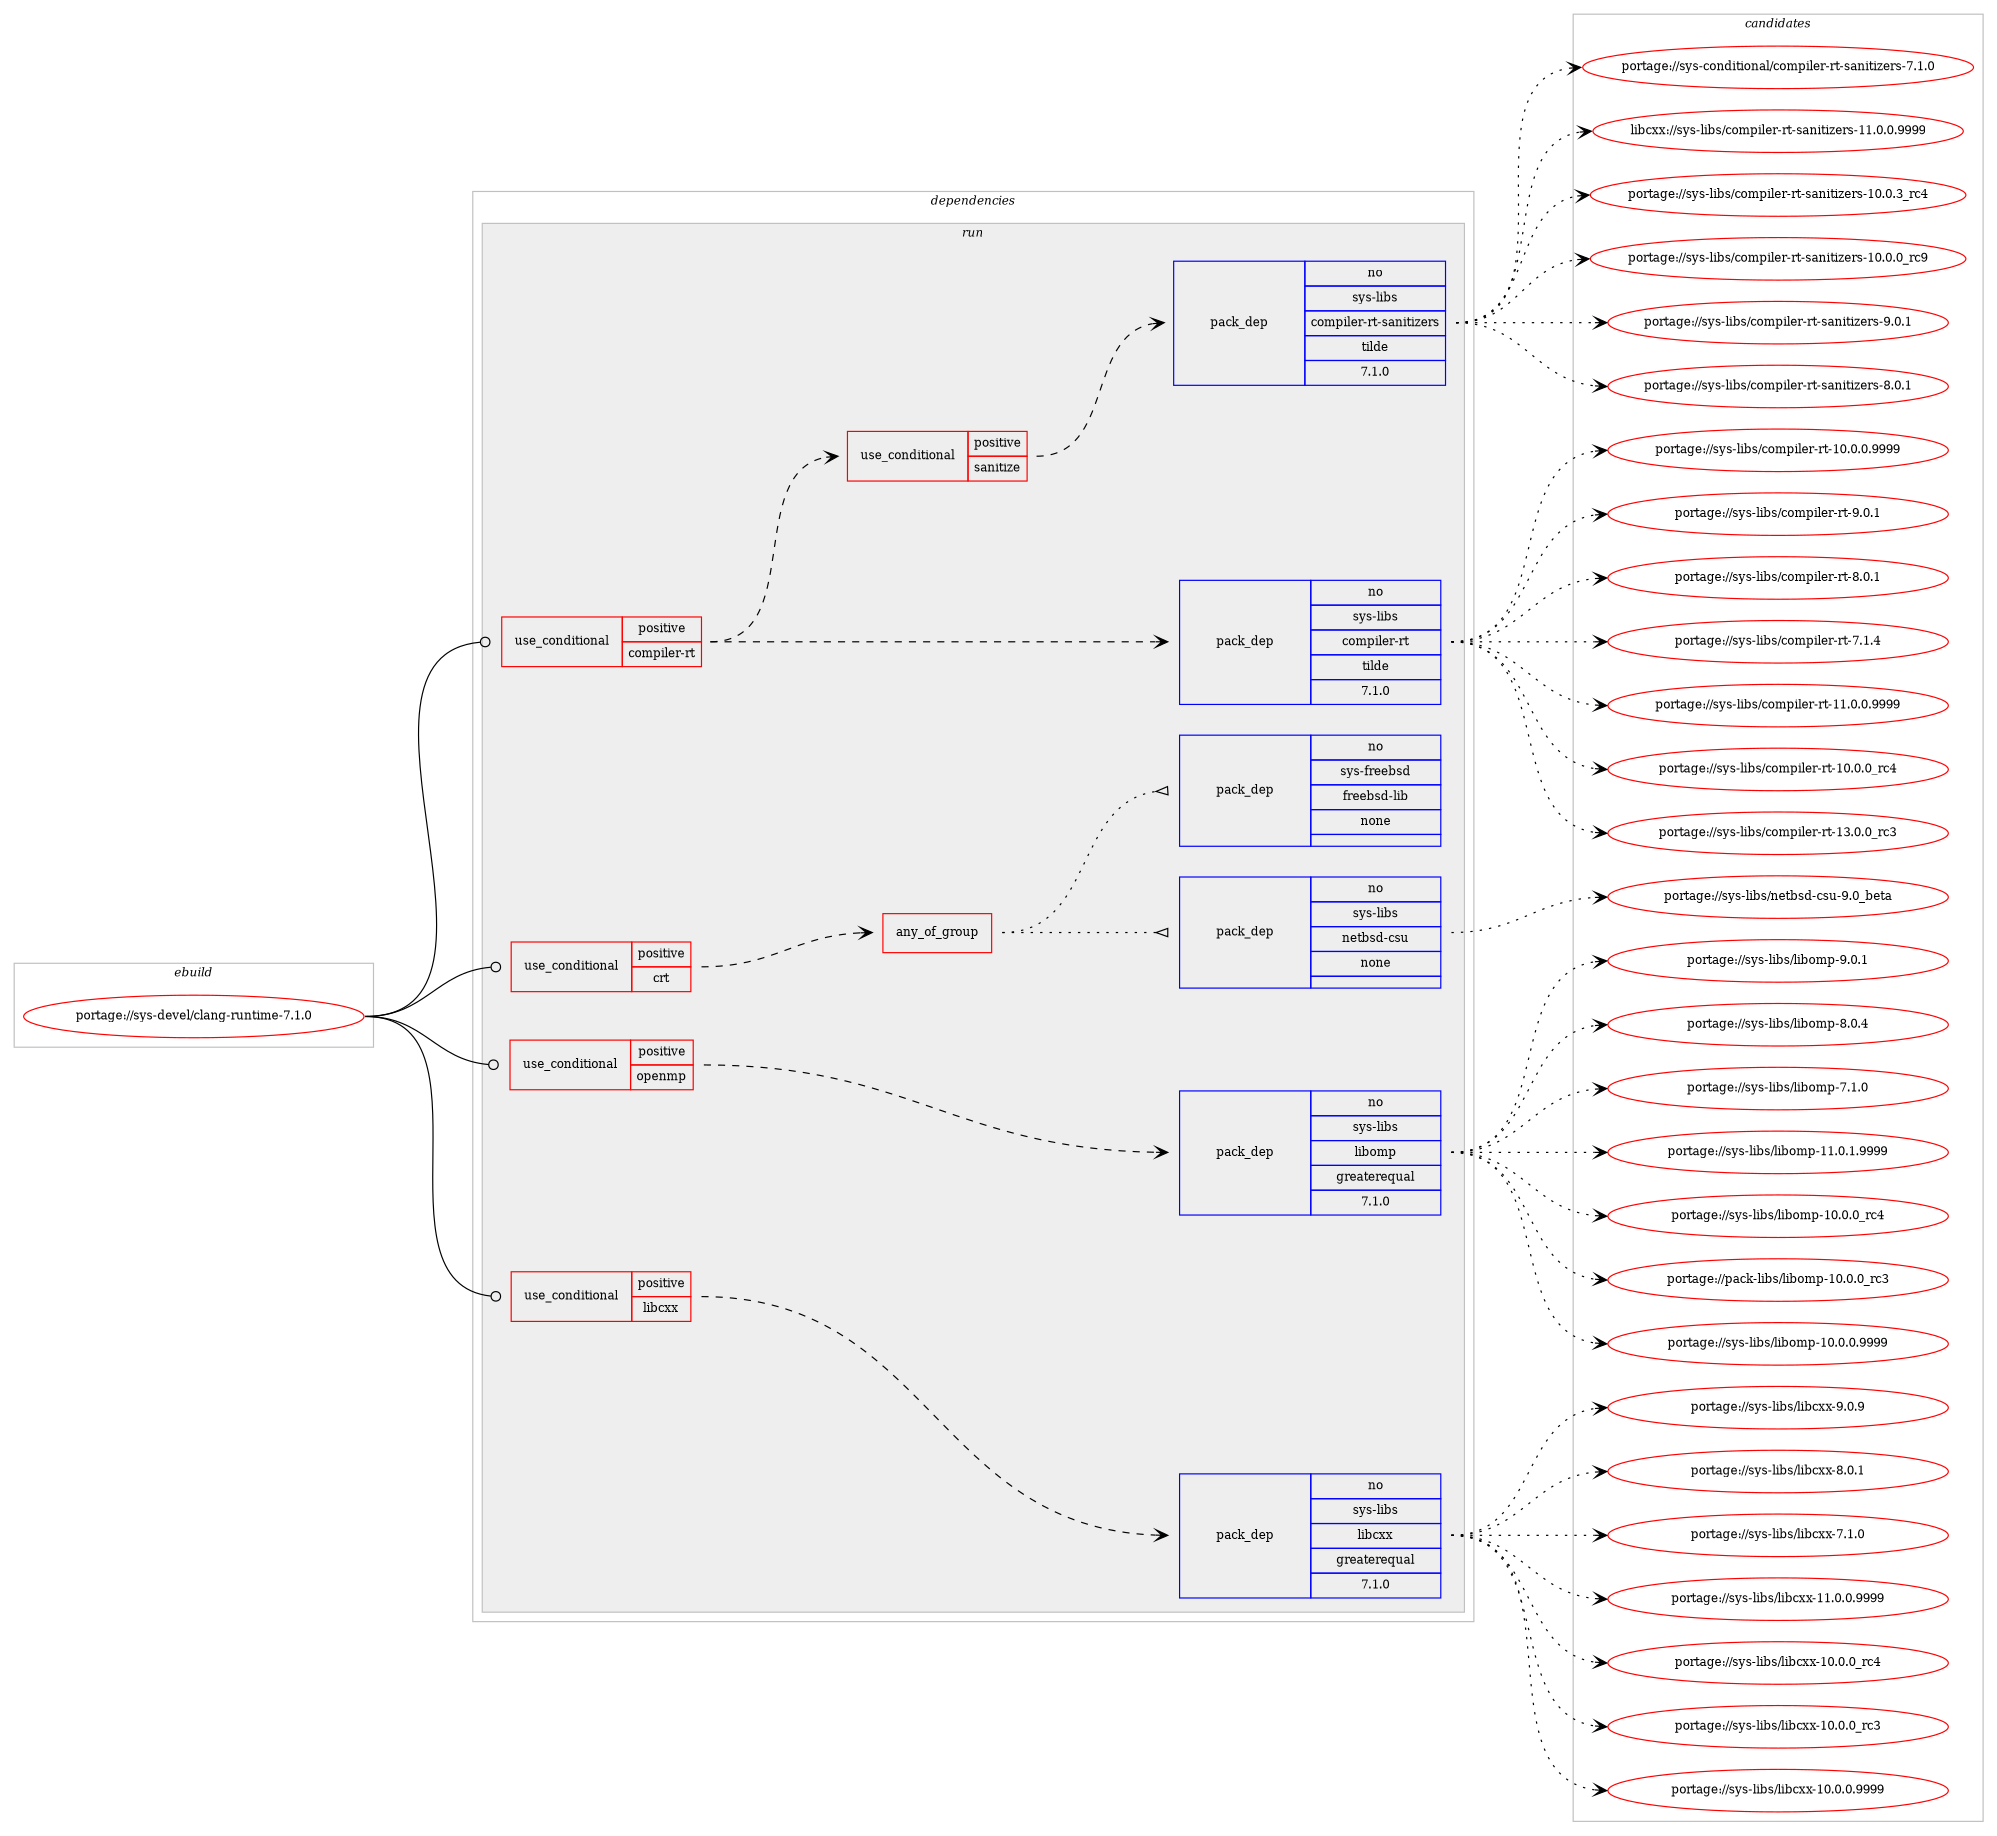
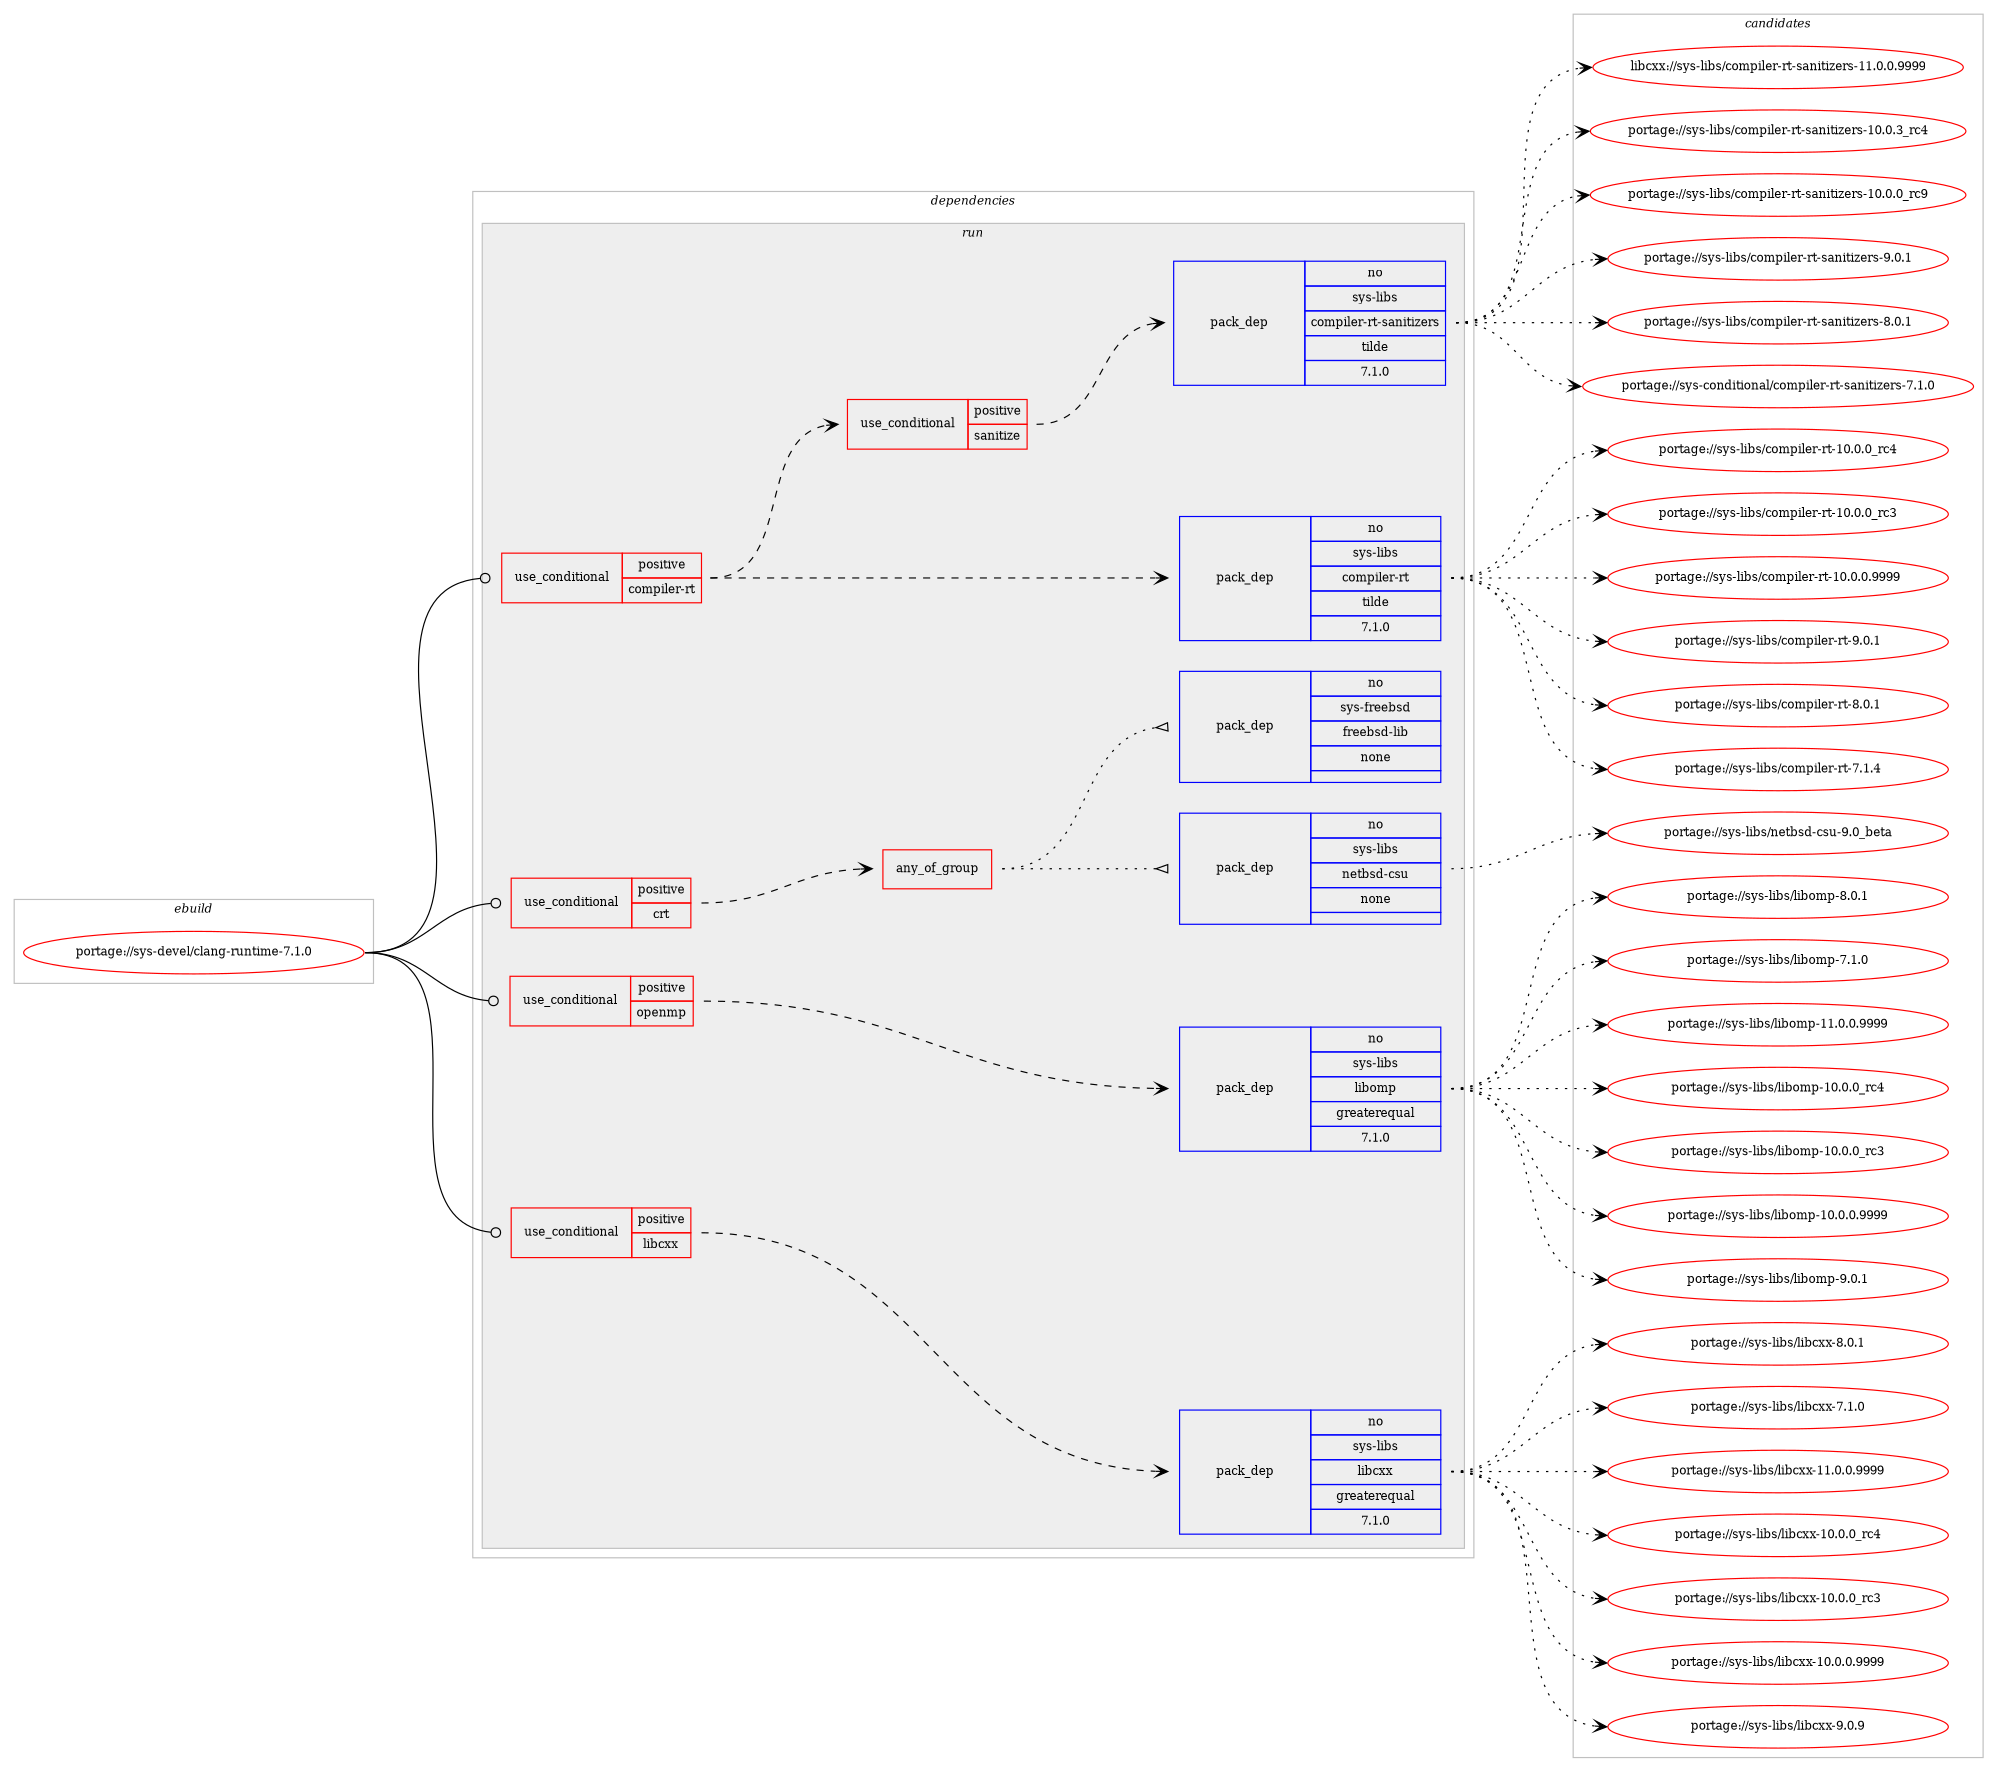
(1778, 706) -> none
(1778, 833) -> (1778, 514)
(1778, 1025) -> (1778, 897)
(1778, 1152) -> (1778, 1025)
(1778, 1280) -> (1778, 1152)
